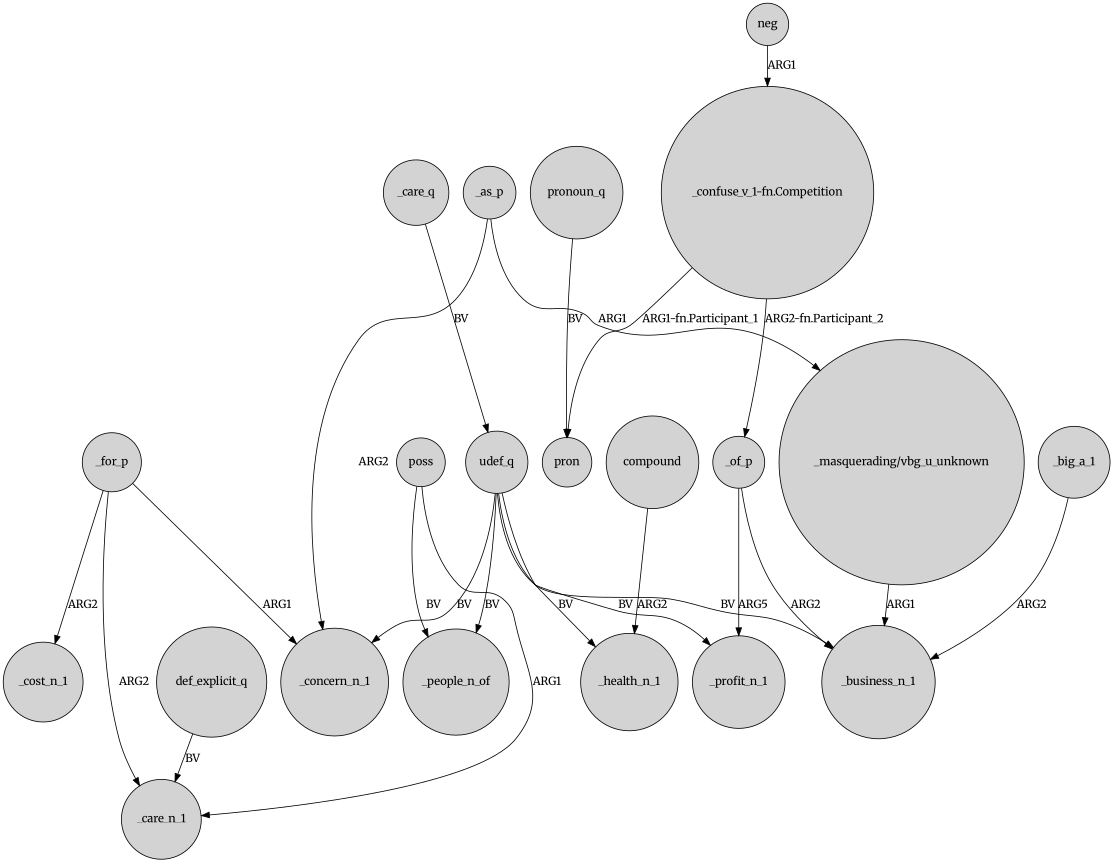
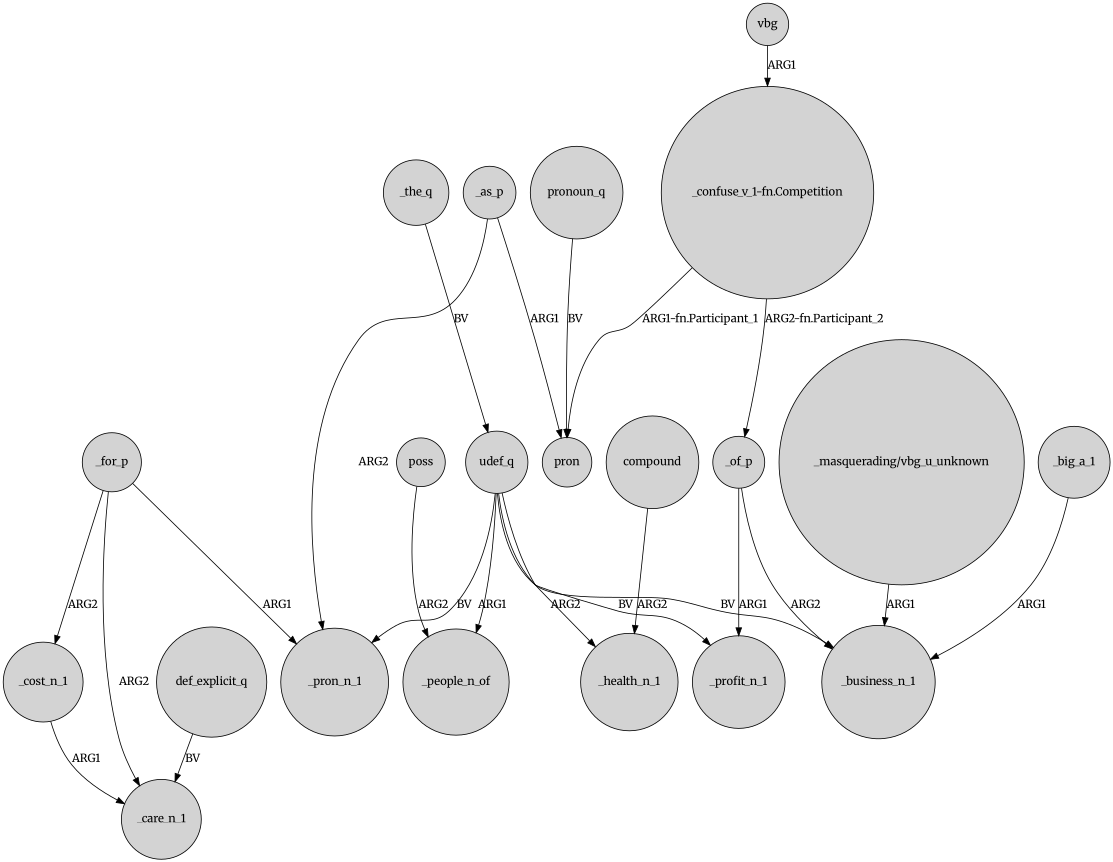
(768, 24) -> (768, 24)
(416, 193) -> (416, 193)
(635, 334) -> (530, 323)
(434, 605) -> (434, 605)
(492, 605) -> (492, 605)
(566, 605) -> (566, 605)
(753, 605) -> (753, 605)
(1032, 605) -> (1032, 605)
(335, 682) -> (335, 682)
(510, 744) -> (75, 768)
